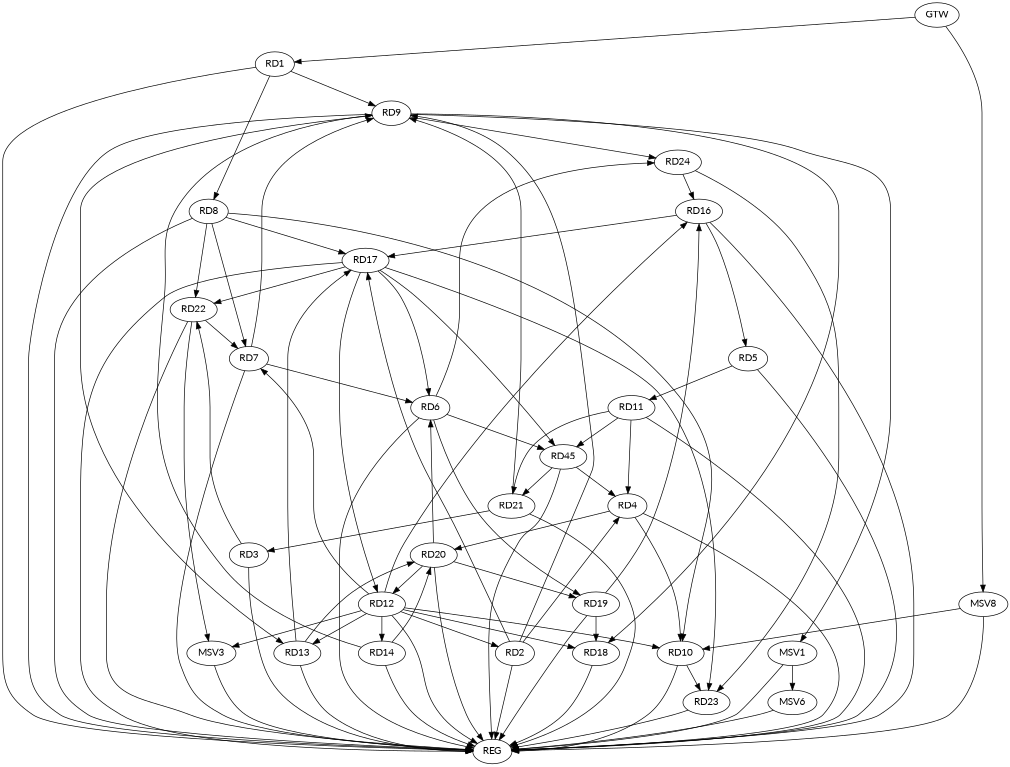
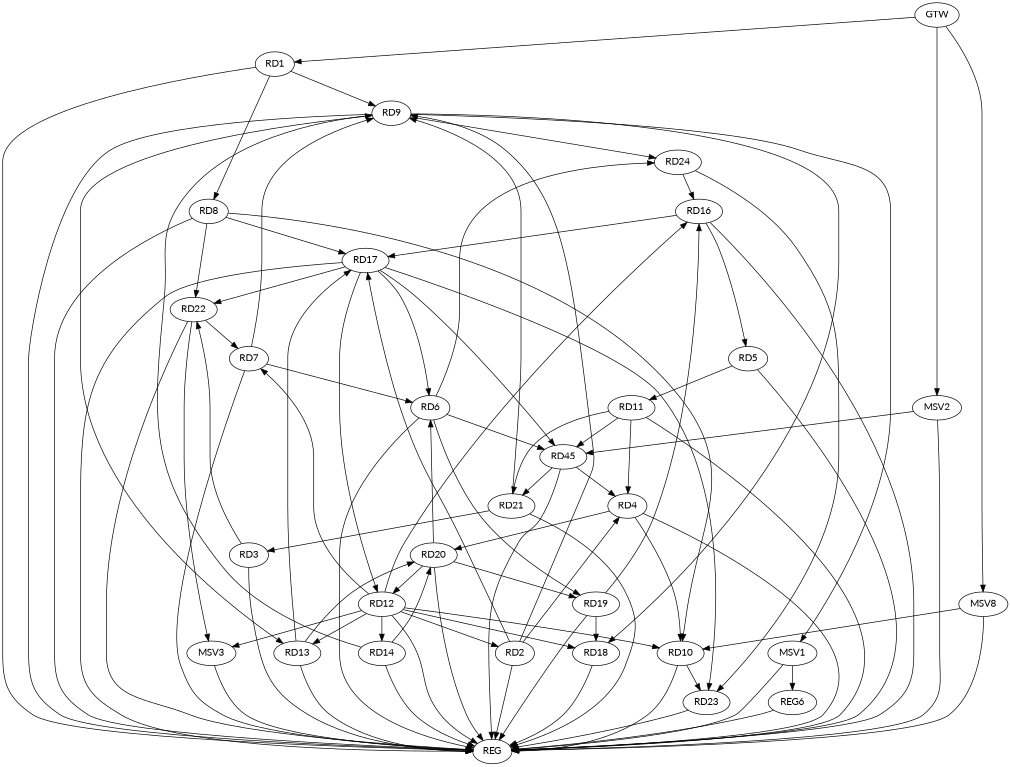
(228, 282) -> none
none -> (937, 408)
(792, 702) -> (792, 702)
